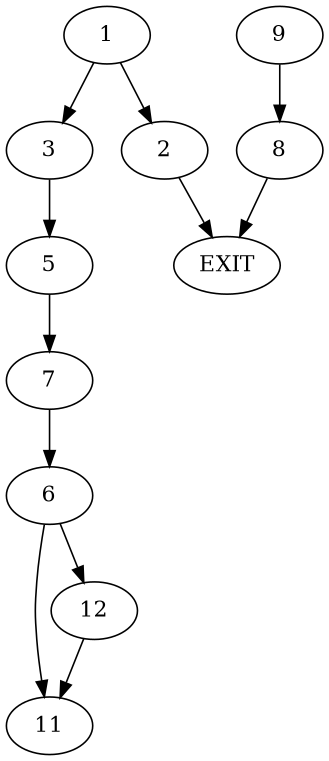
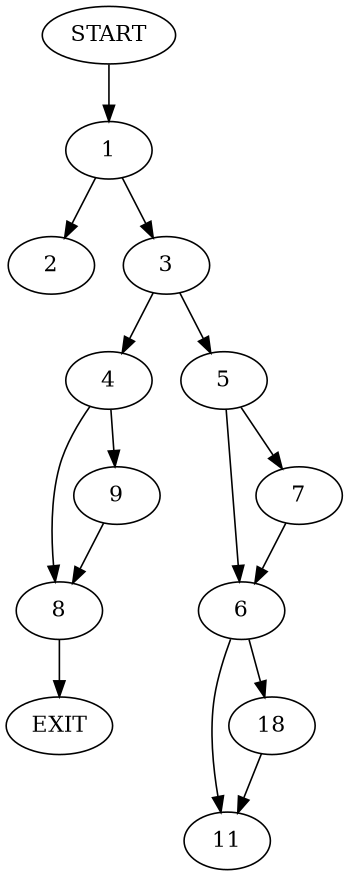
none -> (109, 35)
(192, 200) -> none
none -> (109, 380)
none -> (232, 487)
(94, 611) -> (272, 726)
